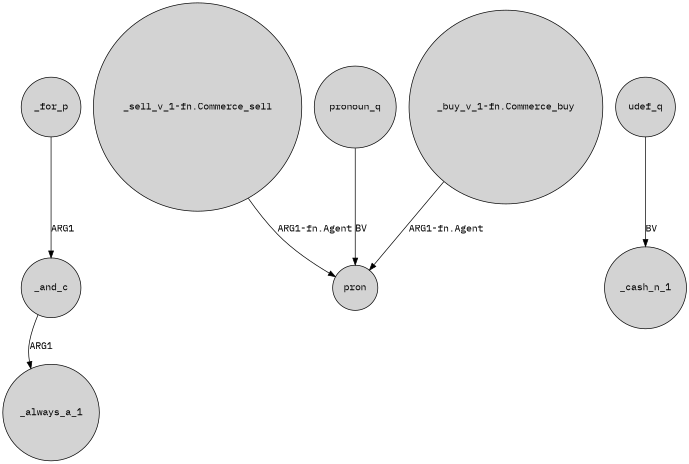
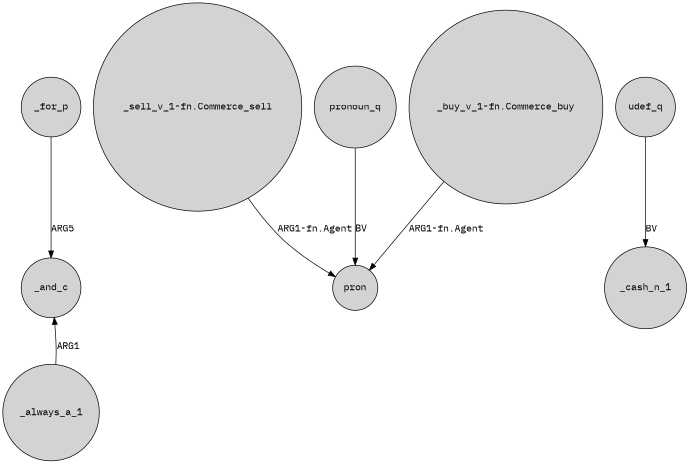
(63, 229) -> (63, 229)
(30, 338) -> (56, 345)
